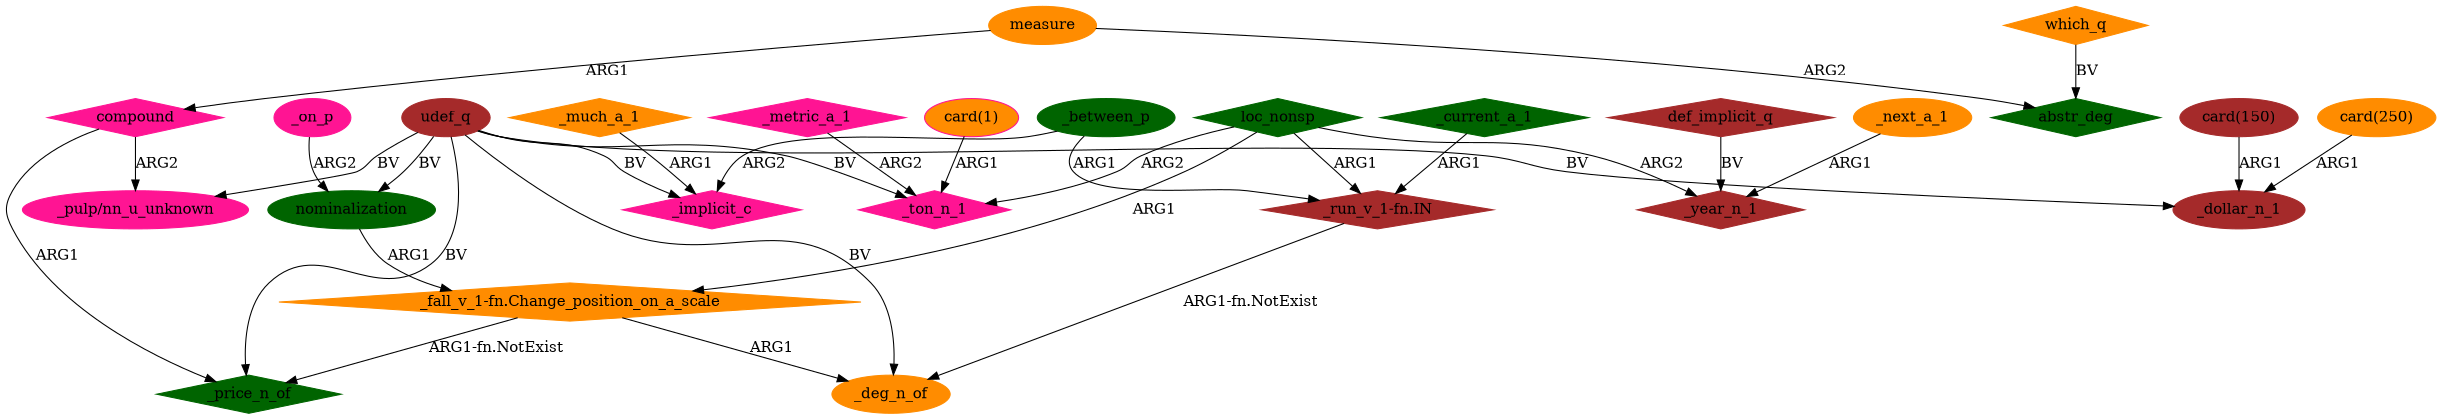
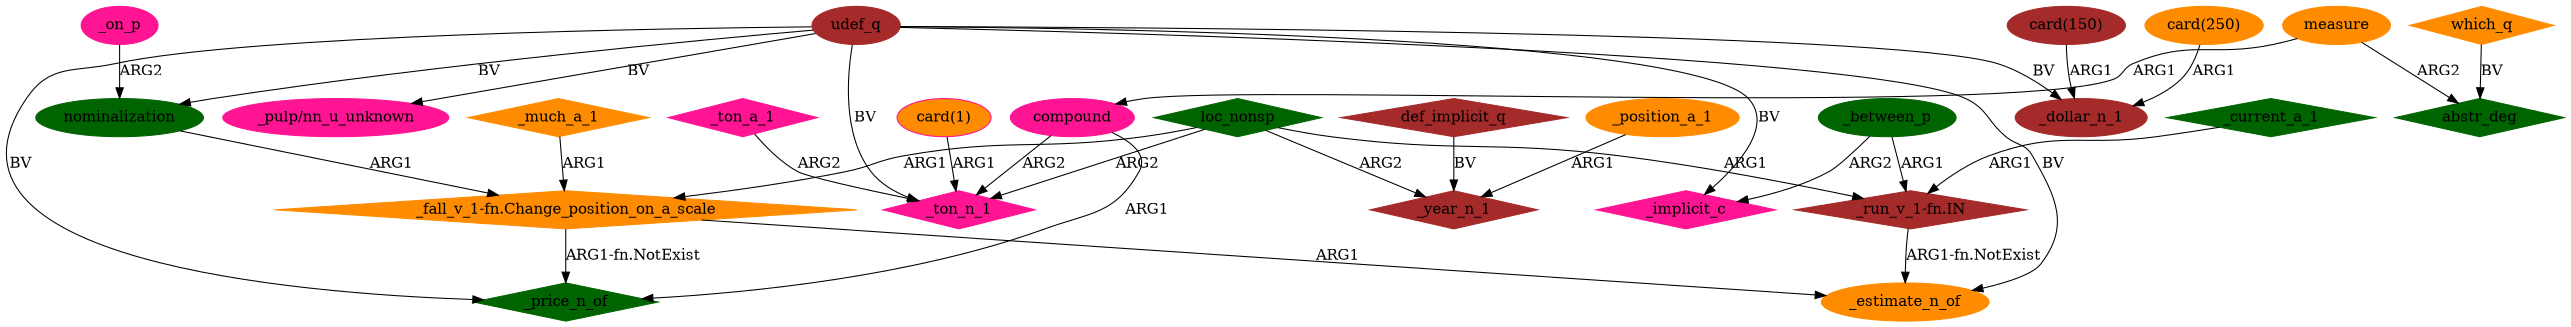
(135, 118) -> (1072, 118)
(807, 118) -> (743, 118)
(1913, 118) -> (1663, 118)
(135, 158) -> (1018, 162)
(654, 159) -> (562, 158)
(891, 394) -> (1905, 302)
